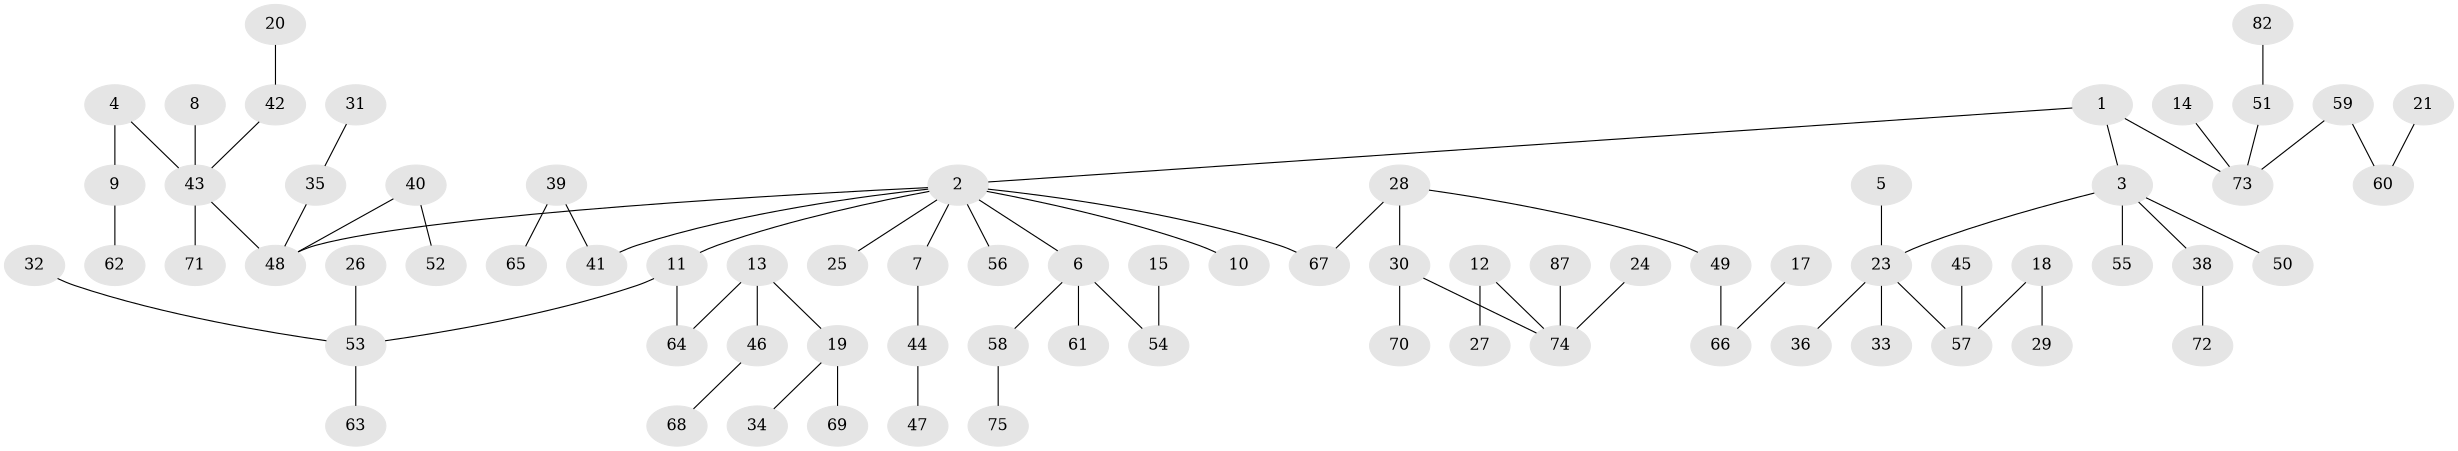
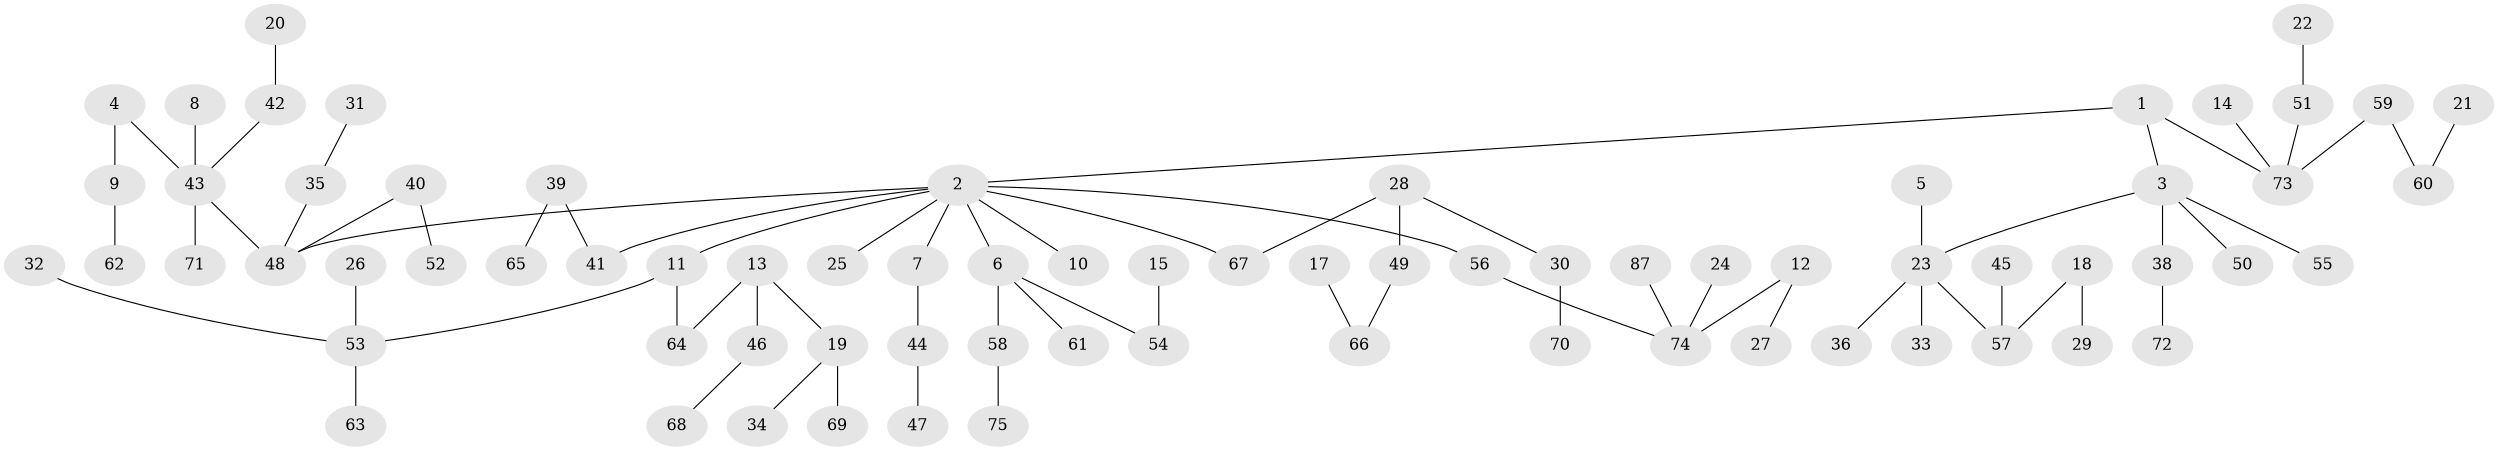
(2263, 25) -> (2303, 25)
(1471, 301) -> (1578, 308)
